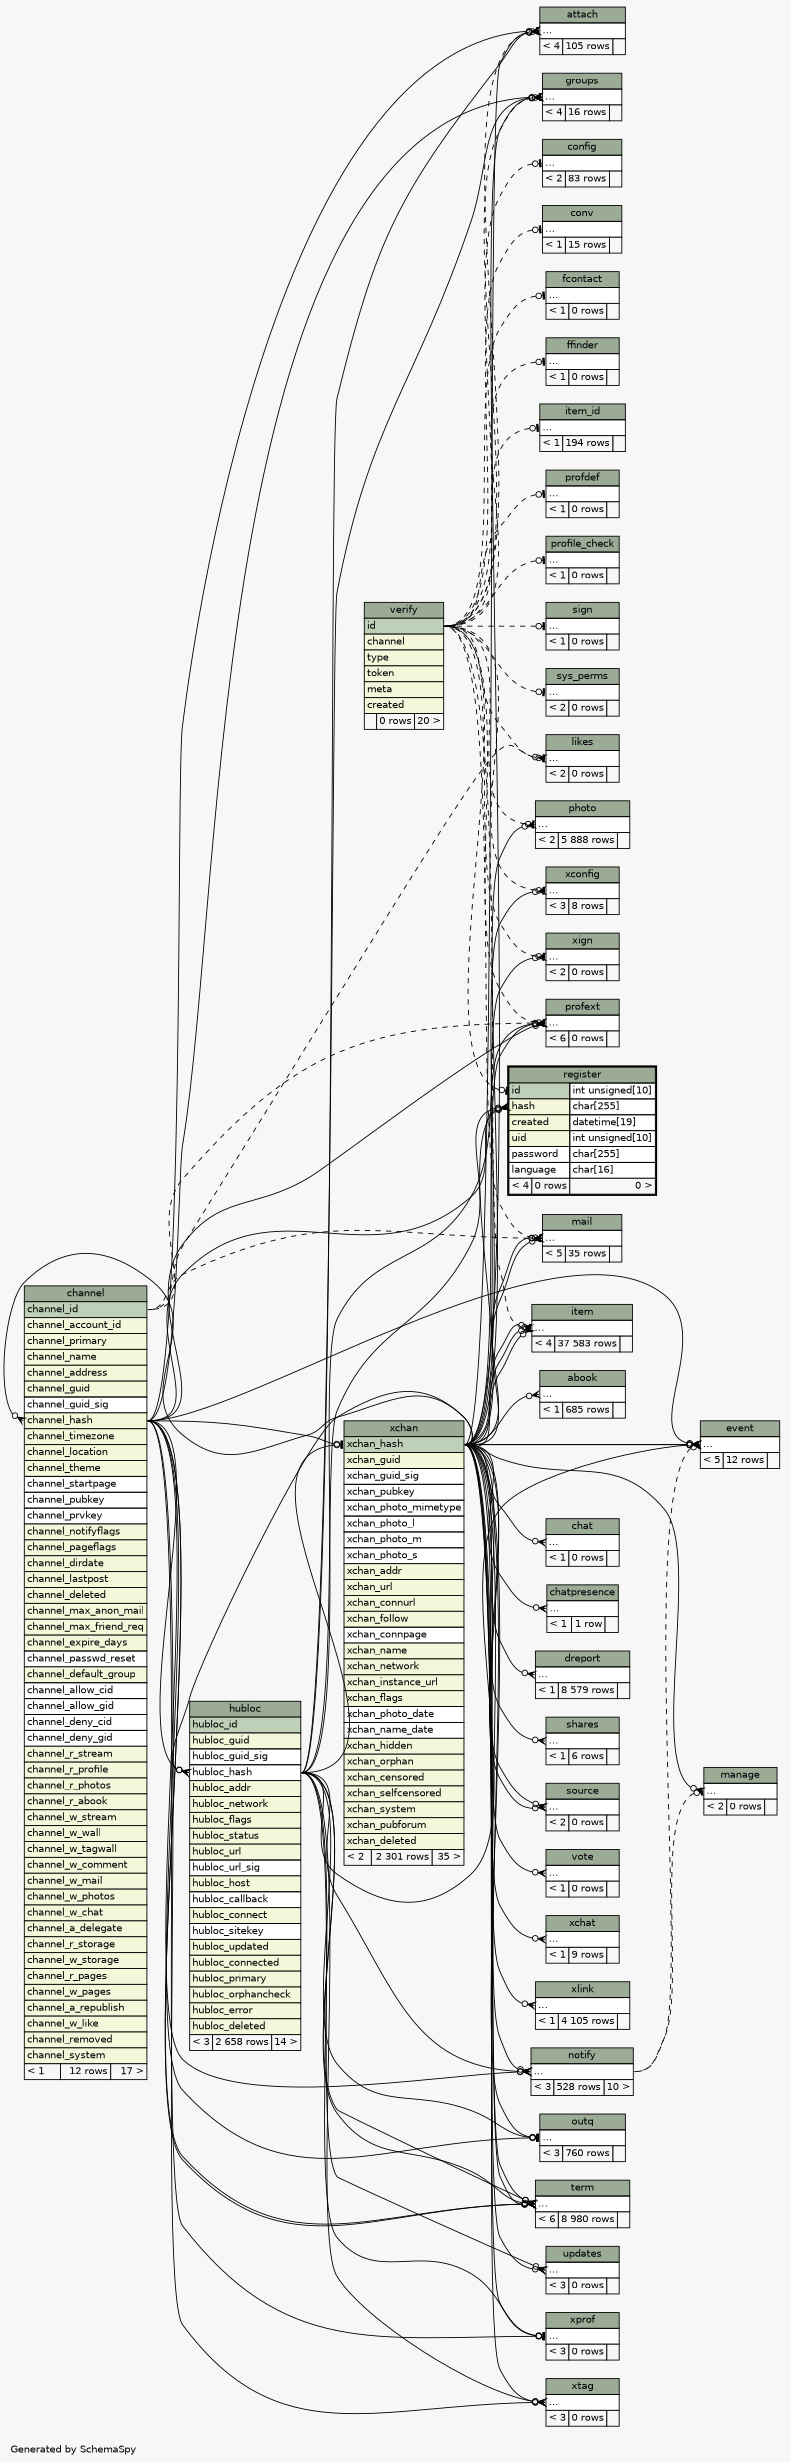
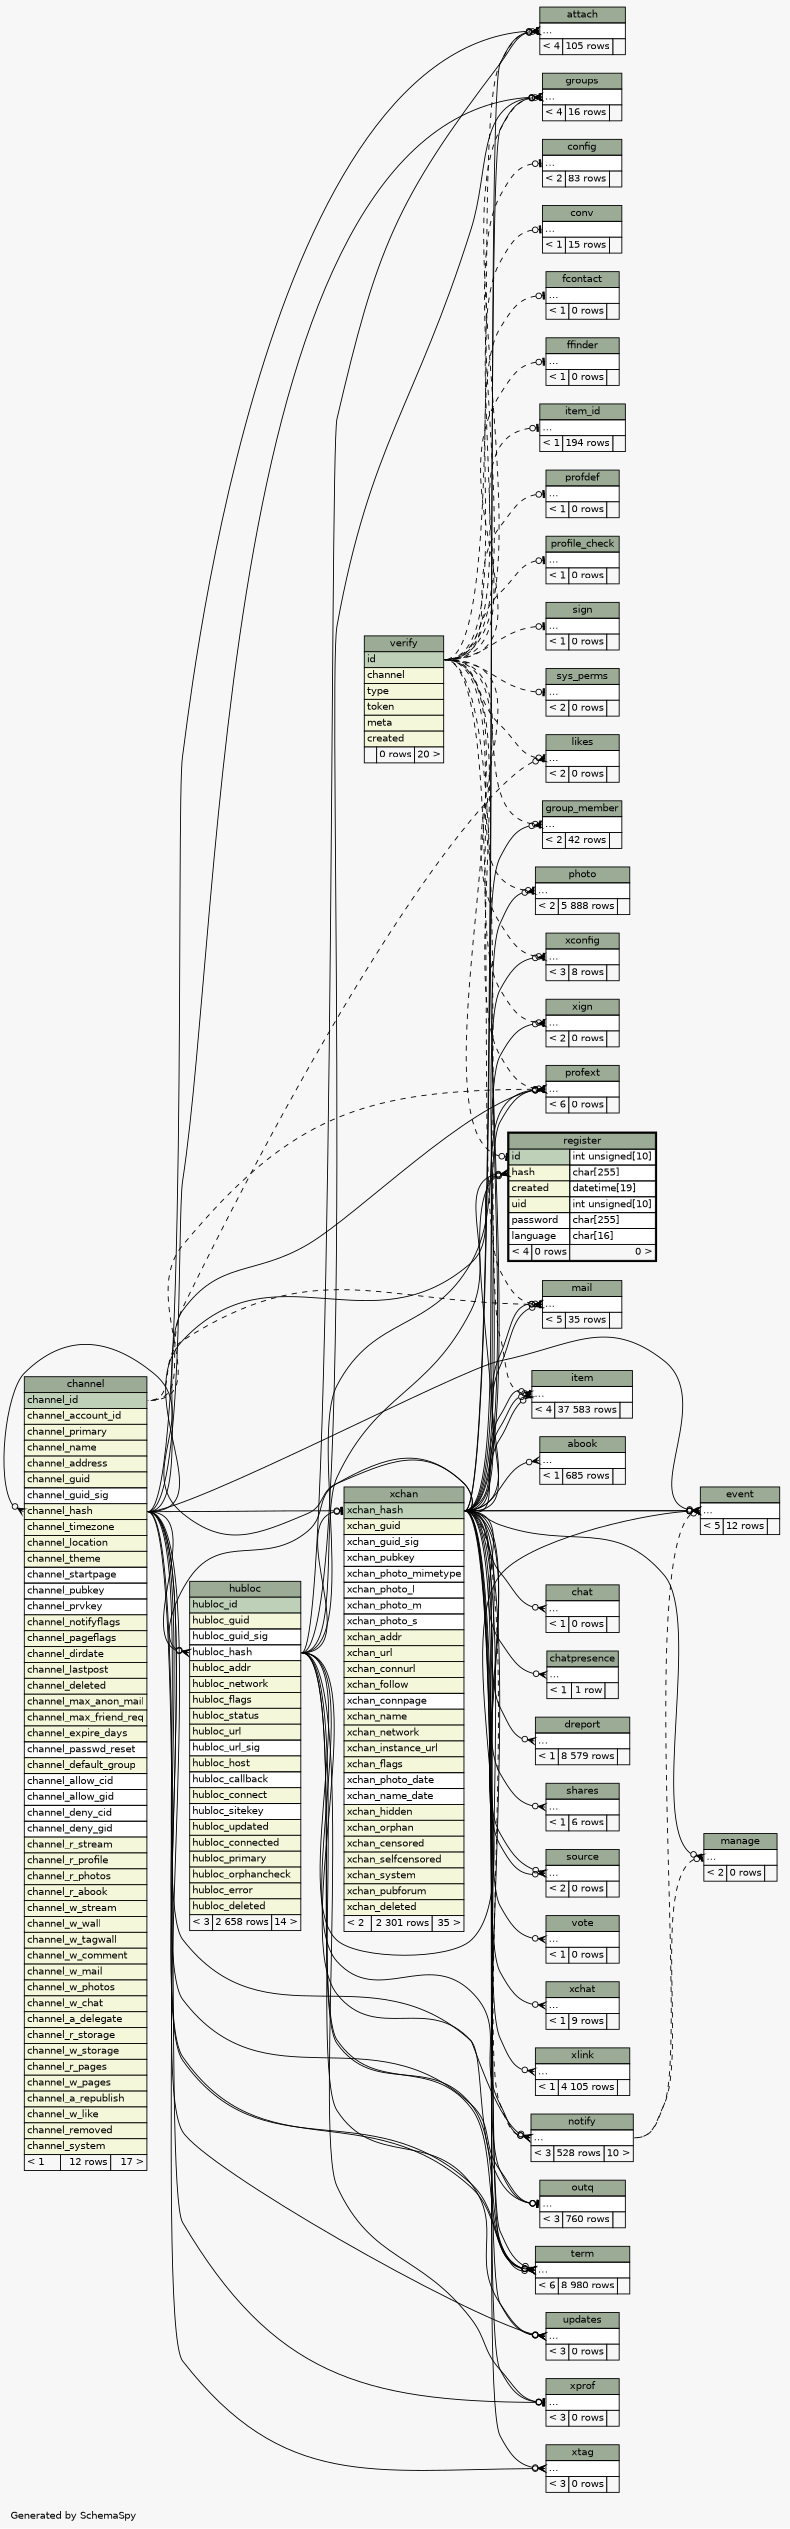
none -> (582, 825)
(497, 1755) -> (497, 1822)
none -> (181, 2124)
(329, 2233) -> none
